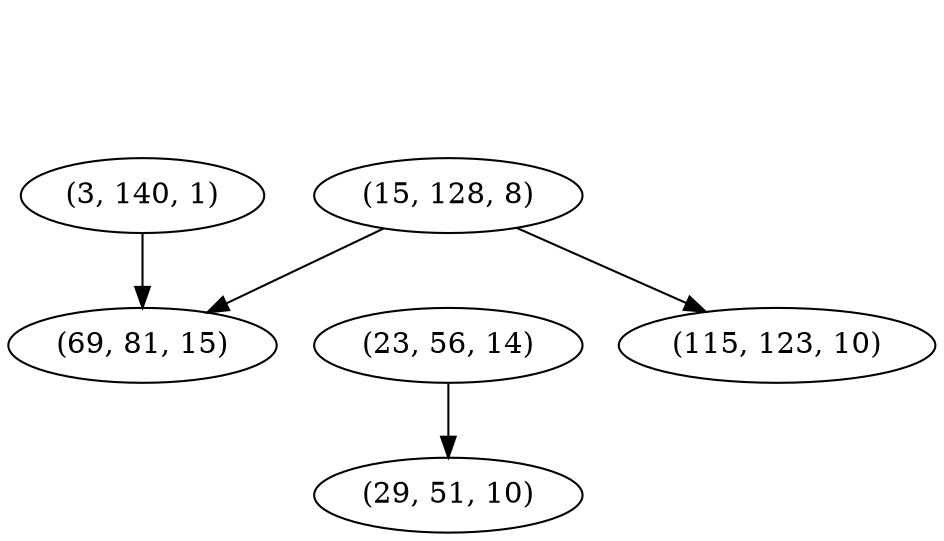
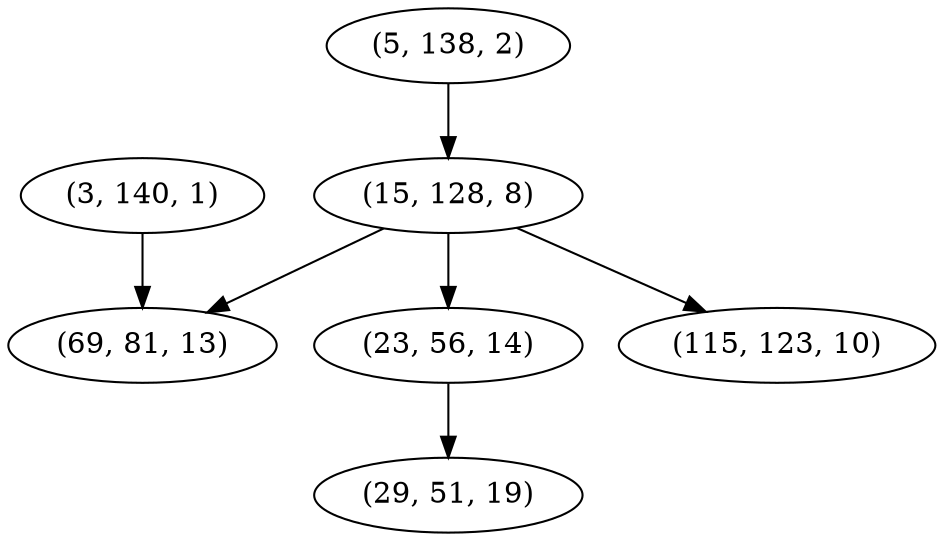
none -> (448, 46)
none -> (448, 260)
(143, 345) -> (143, 345)
(448, 495) -> (448, 495)
